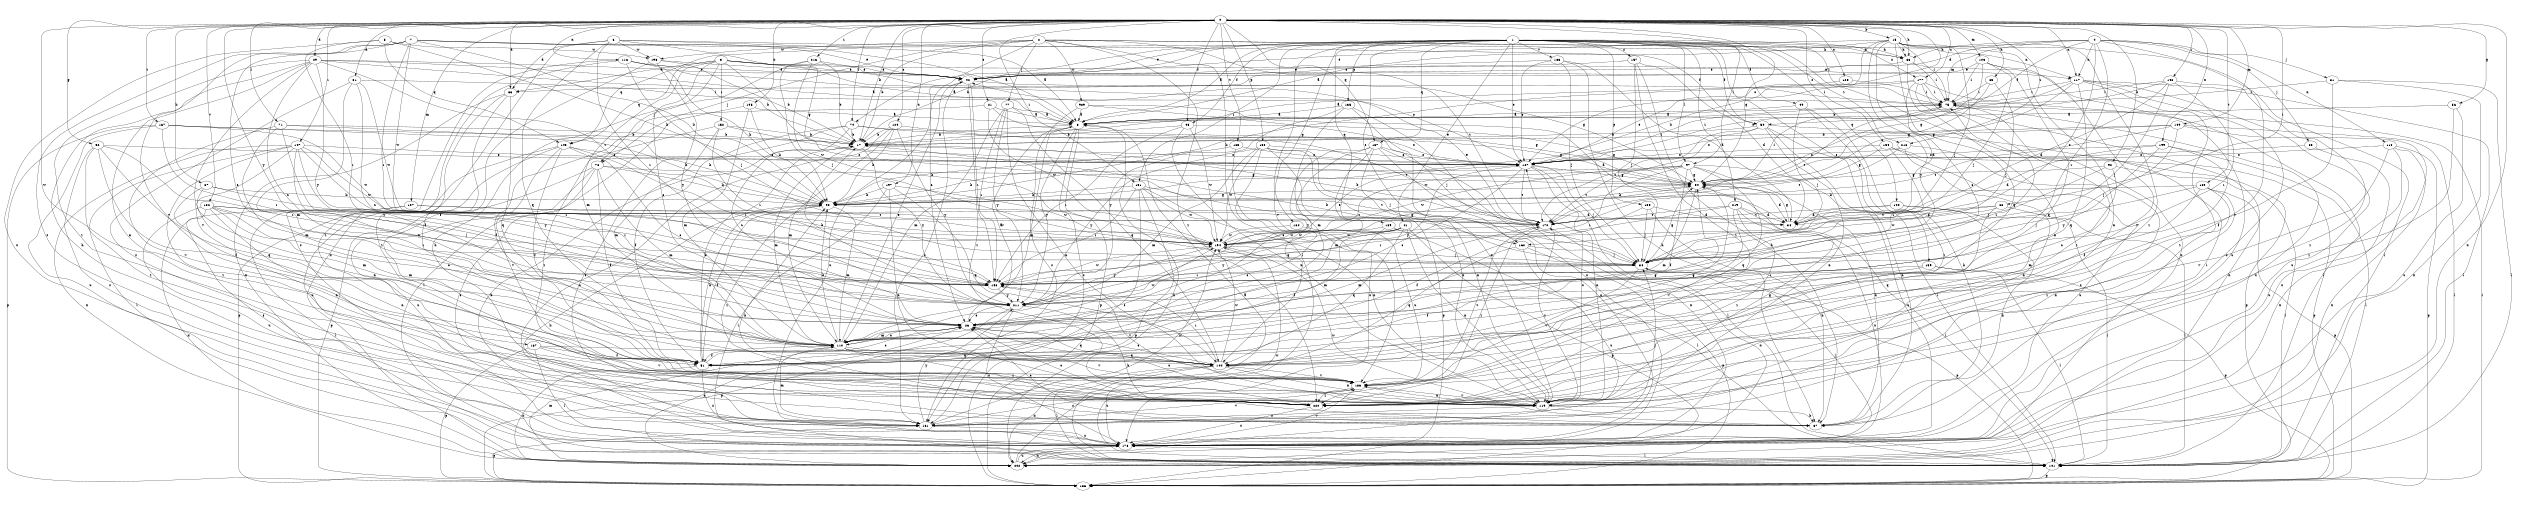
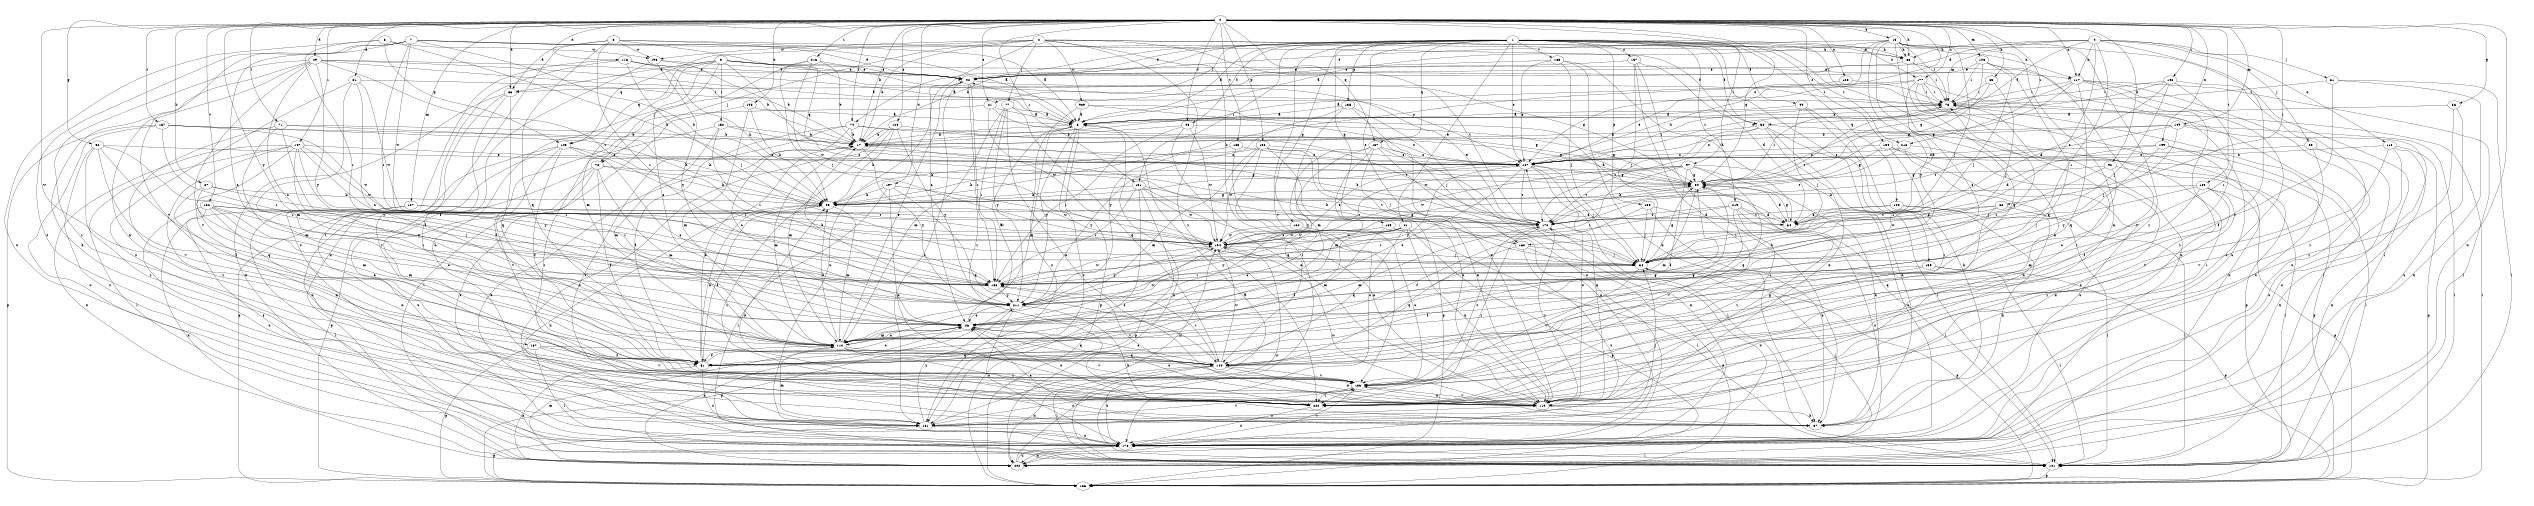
(1683, 51) -> (1221, 55)
none -> (1879, 314)
